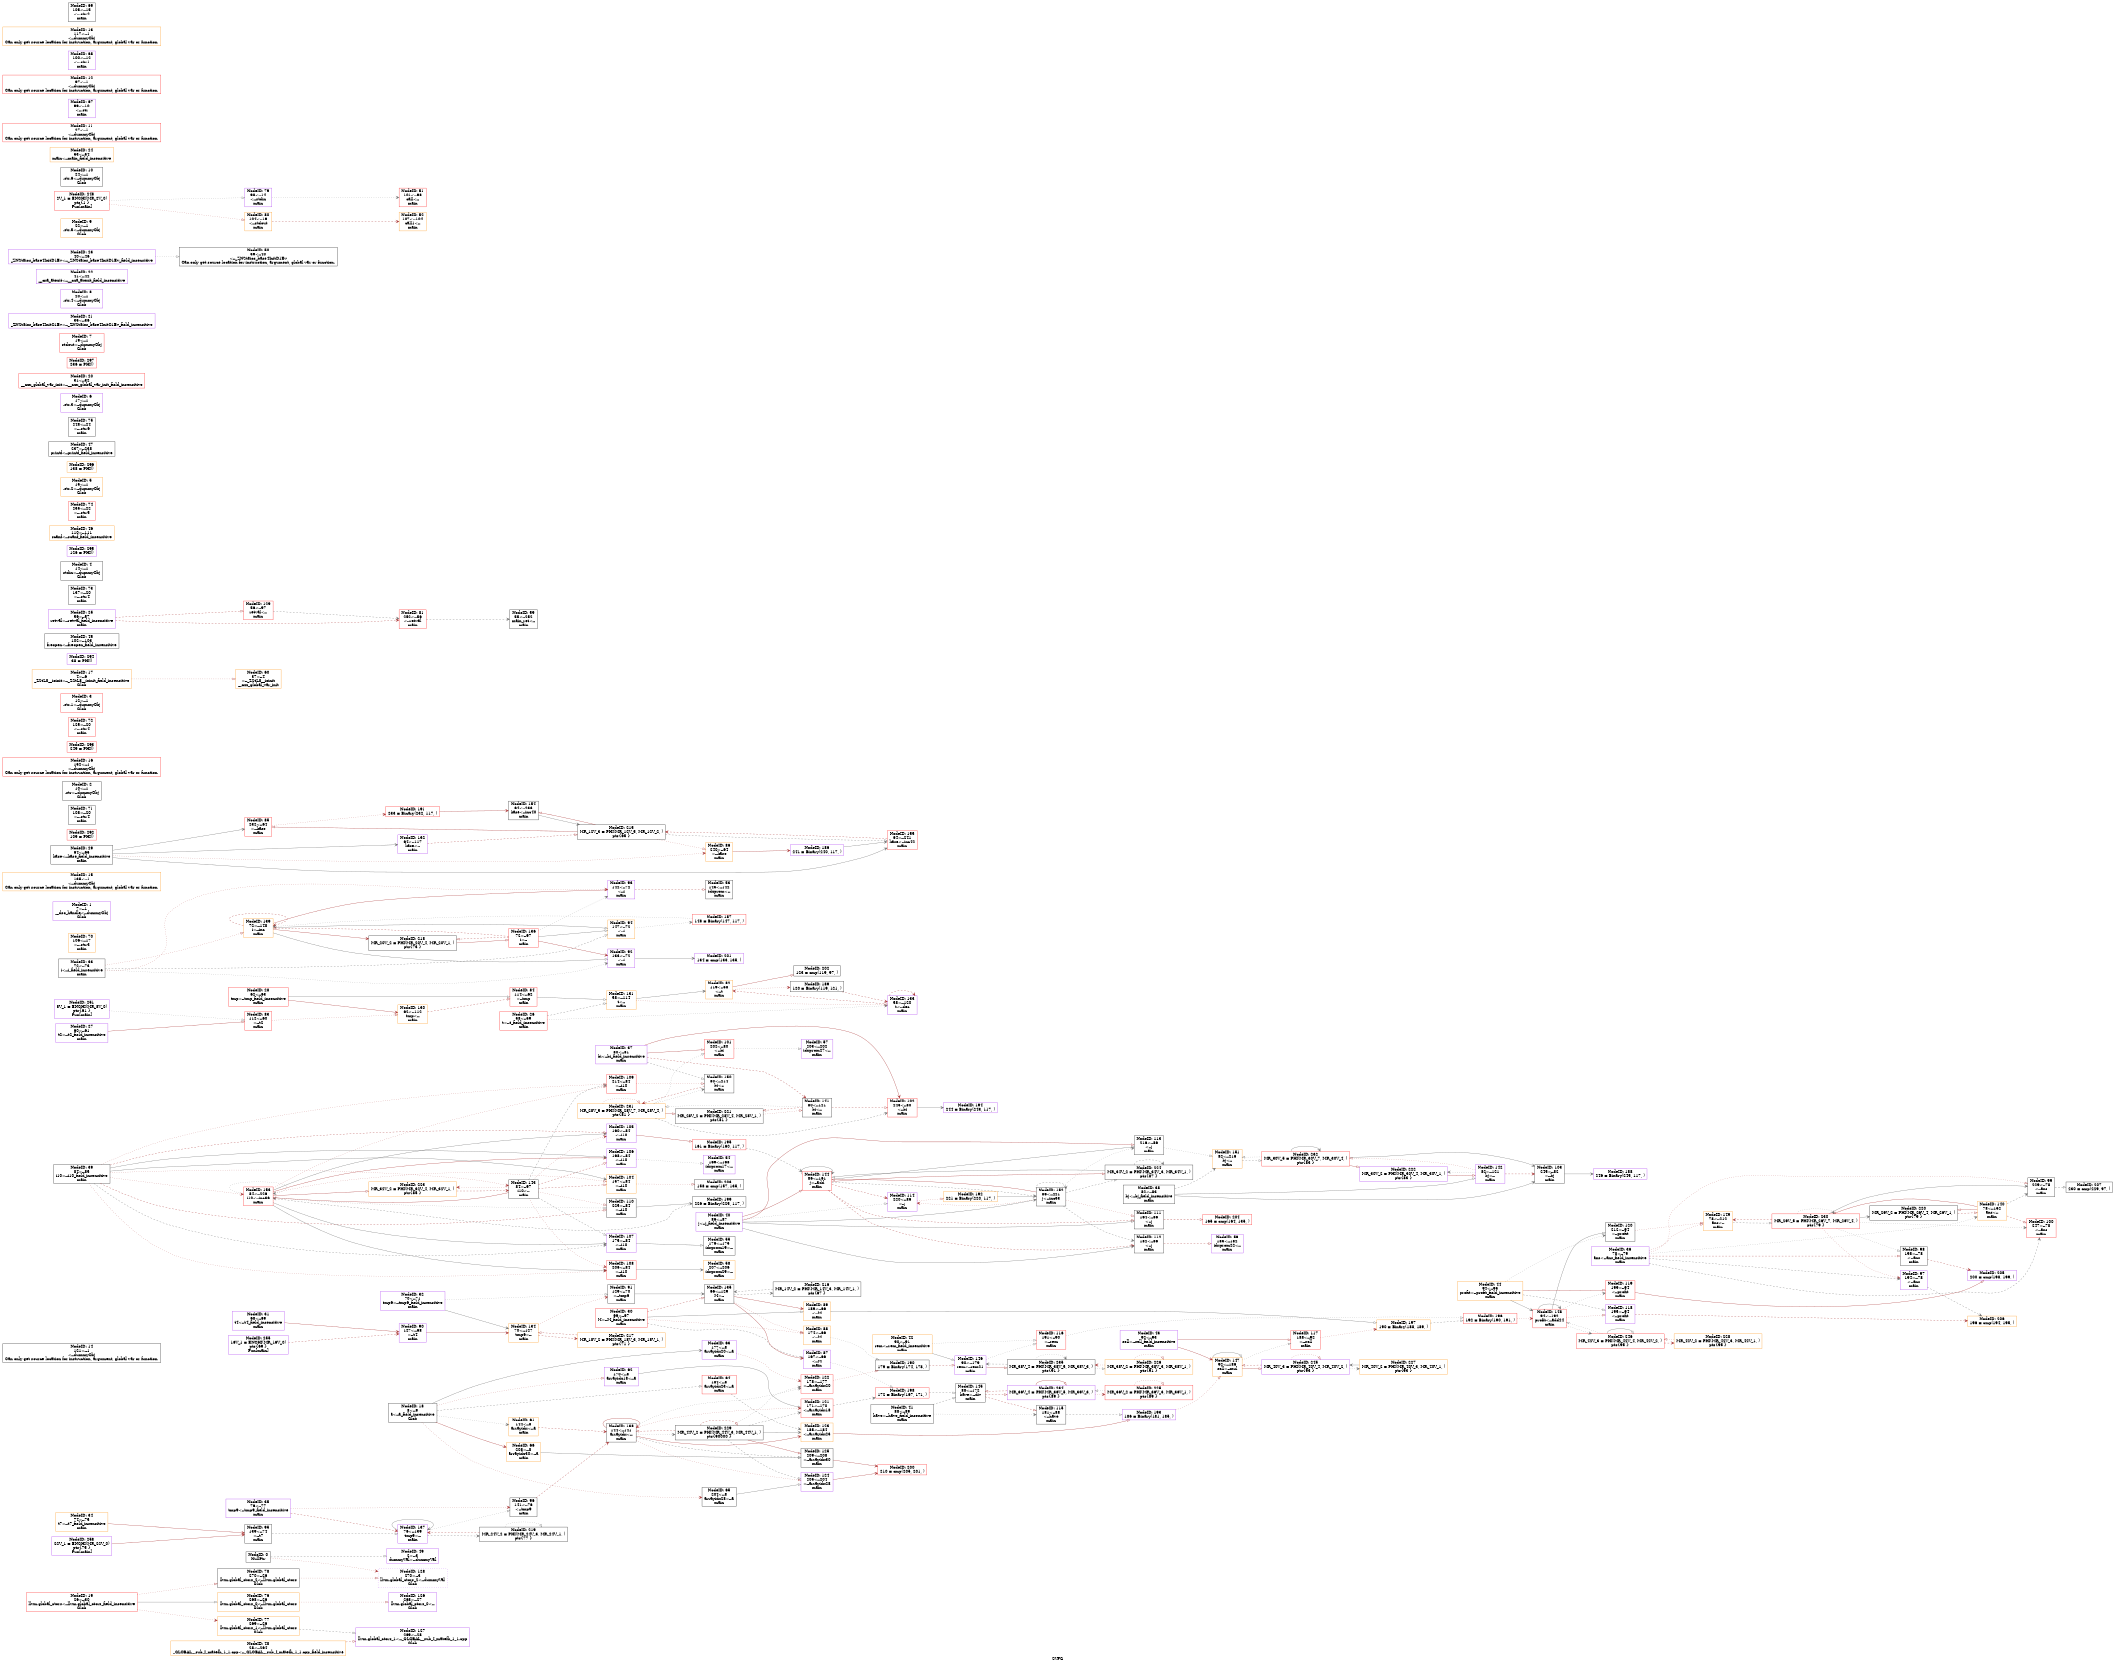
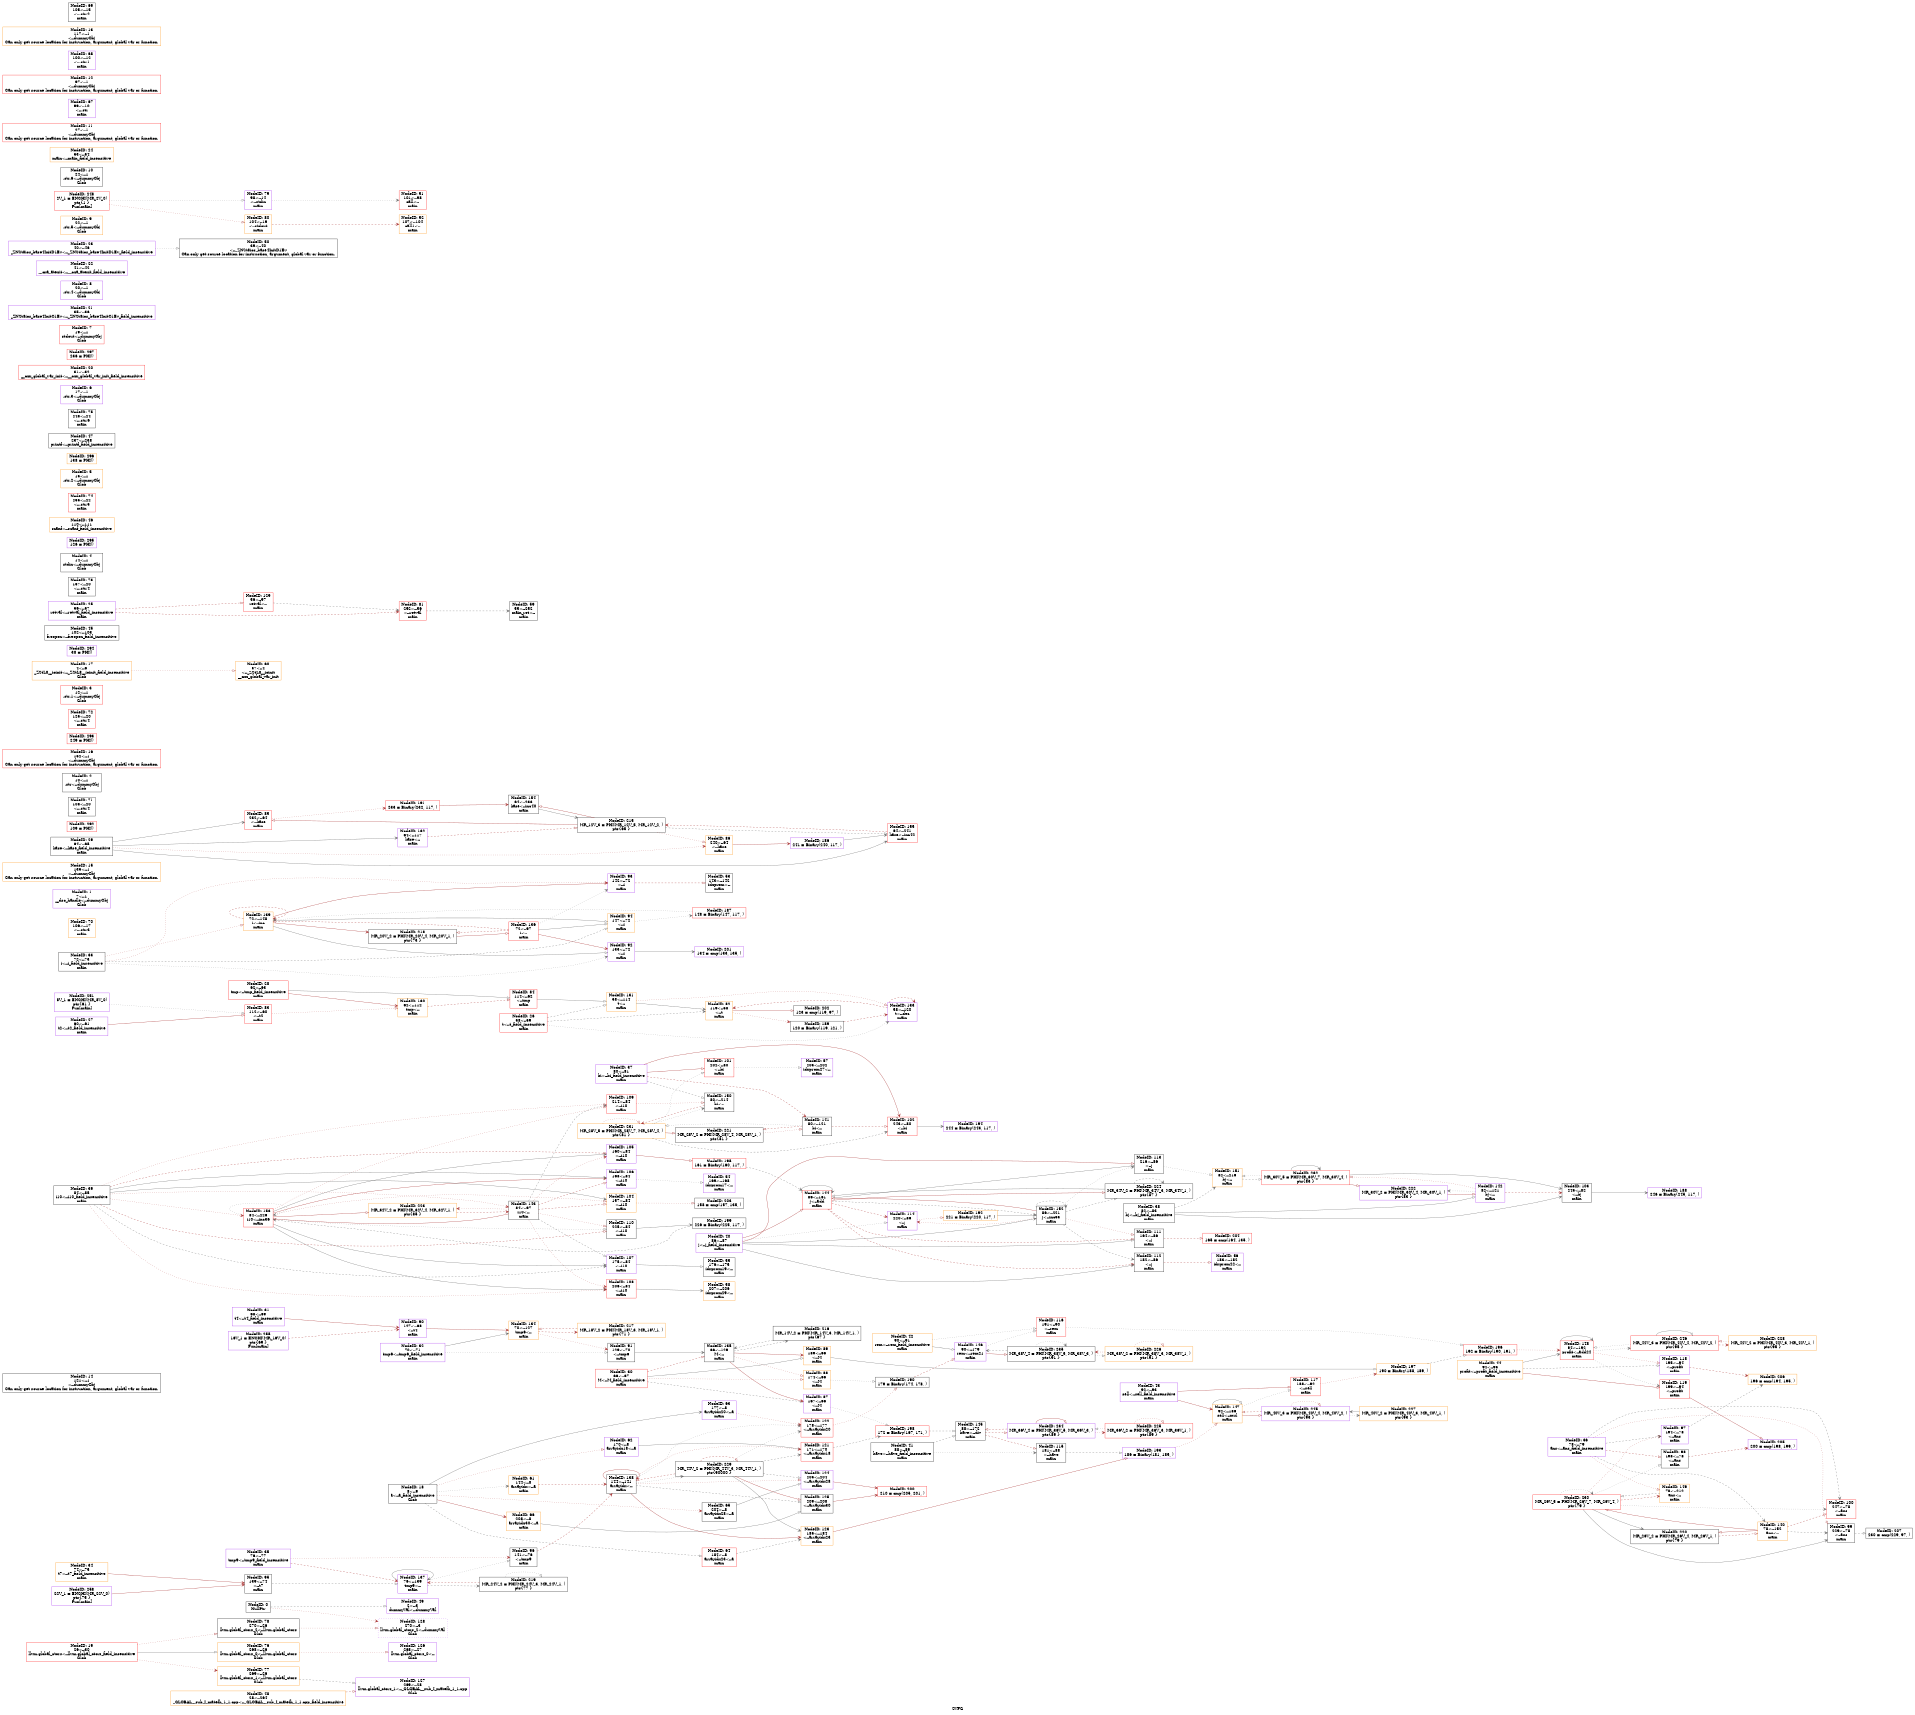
none -> (625, 1016)
(1620, 1232) -> none
(1812, 1239) -> (1685, 1474)
